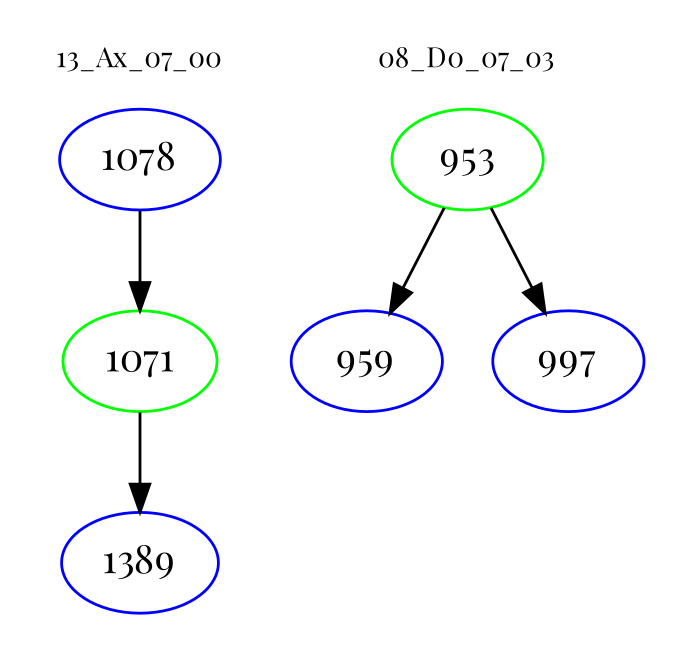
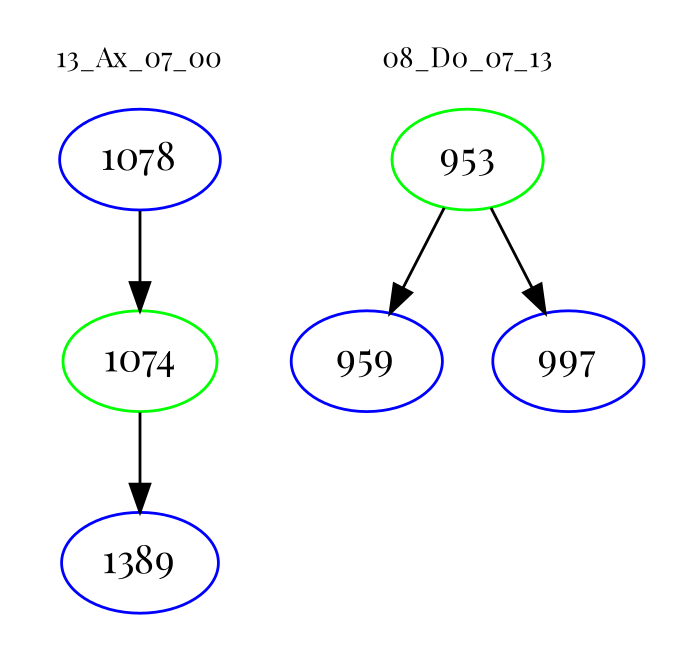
(468, 60) -> (468, 60)
(140, 361) -> (140, 361)
